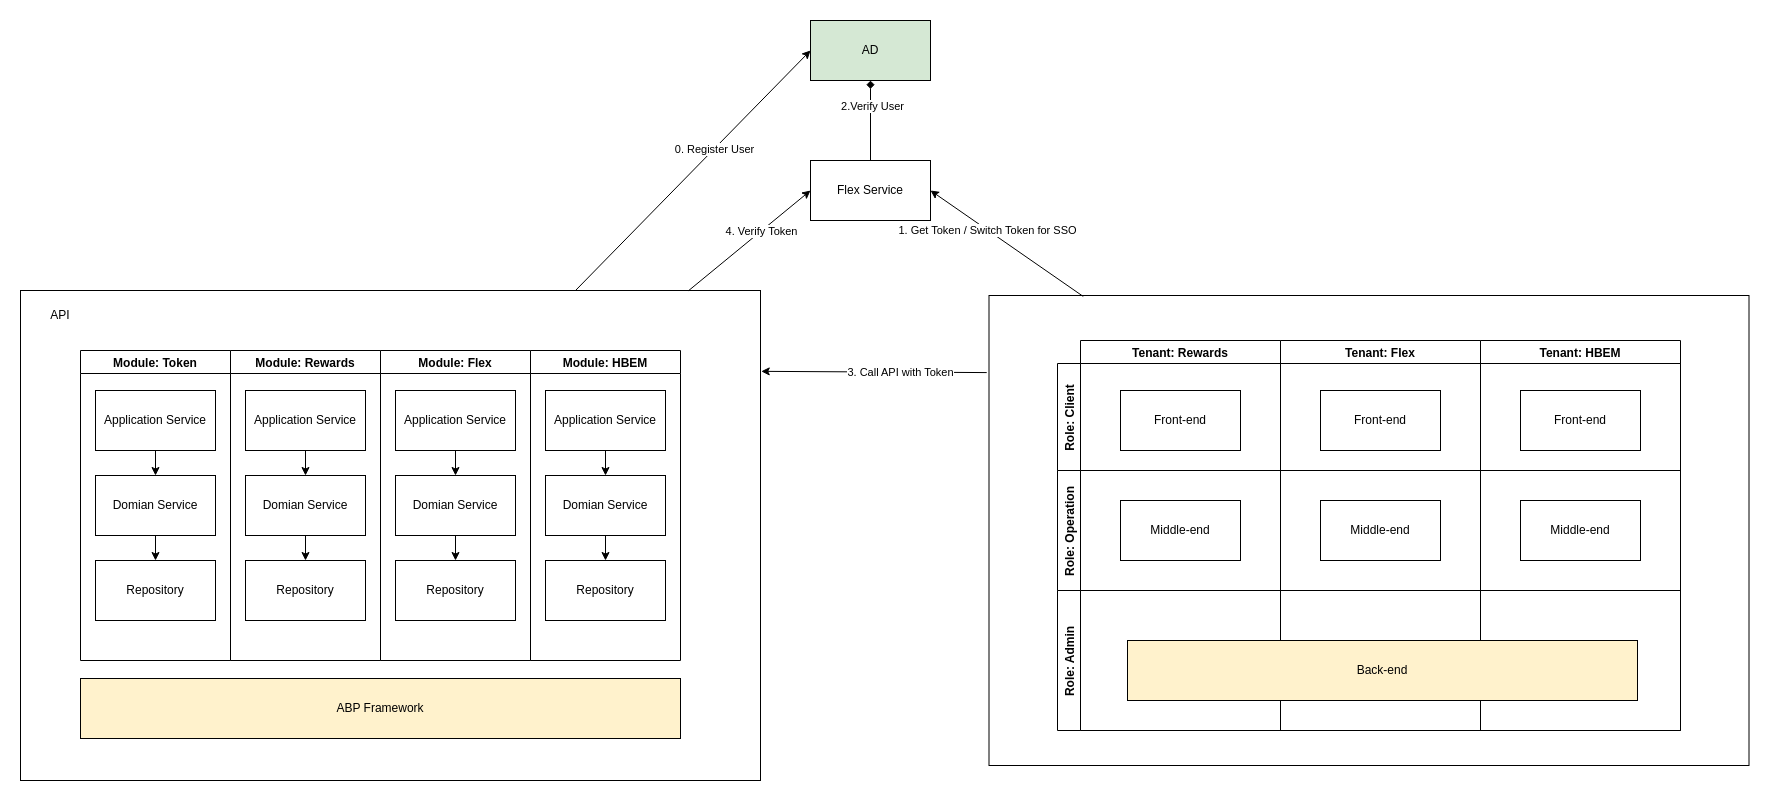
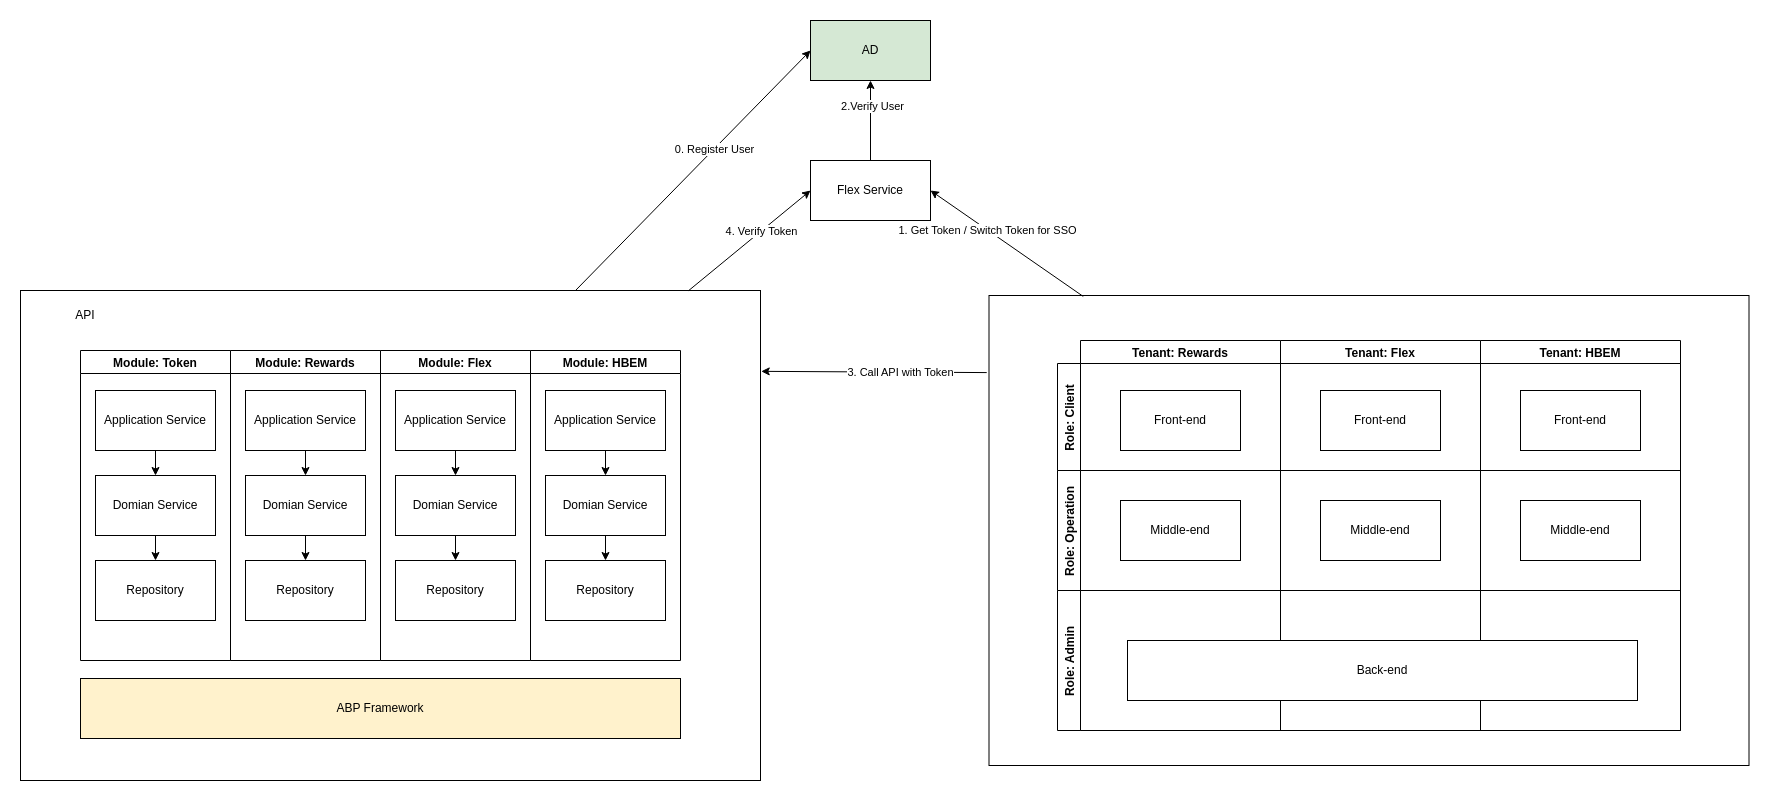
(871, 89) -> (871, 88)
(61, 316) -> (86, 316)
(1383, 671) -> (1383, 671)
